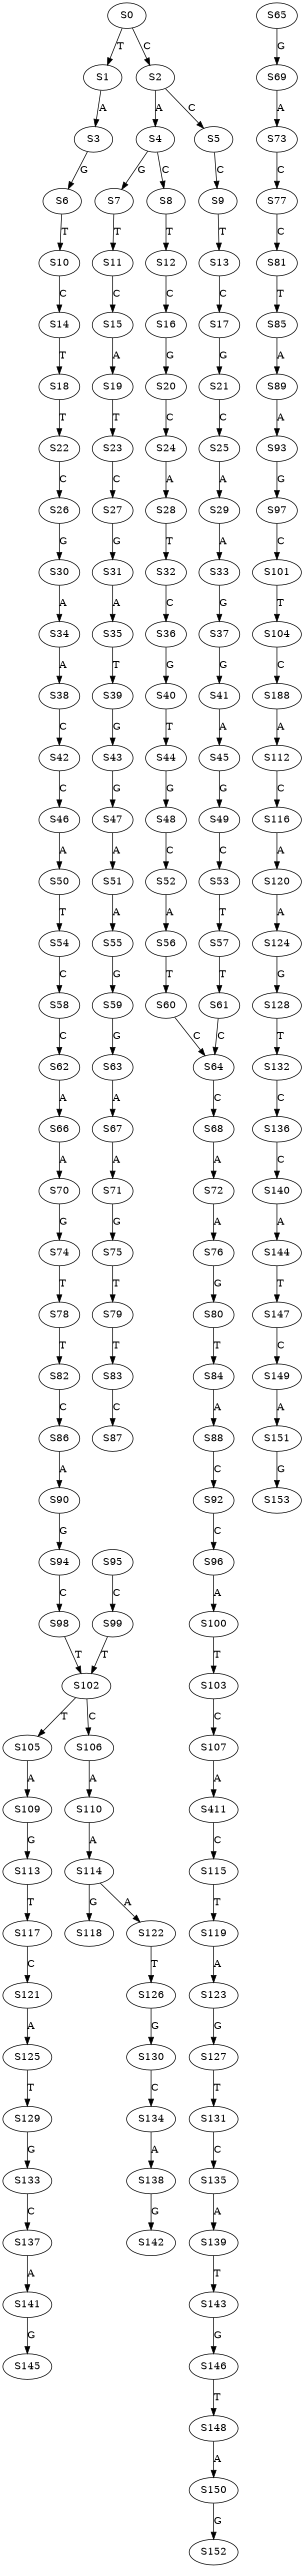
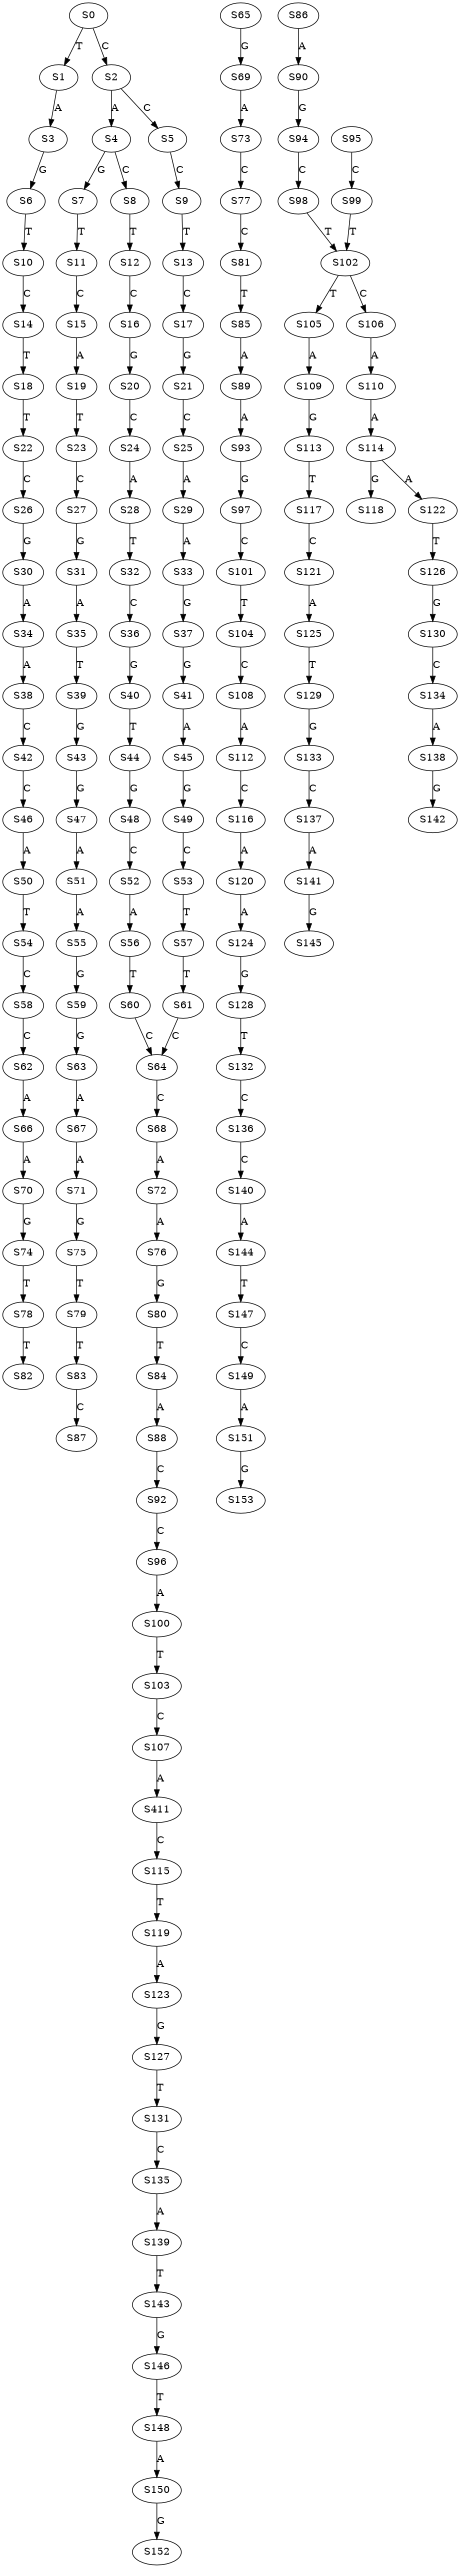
(277, 696) -> (241, 696)
(59, 1404) -> none
